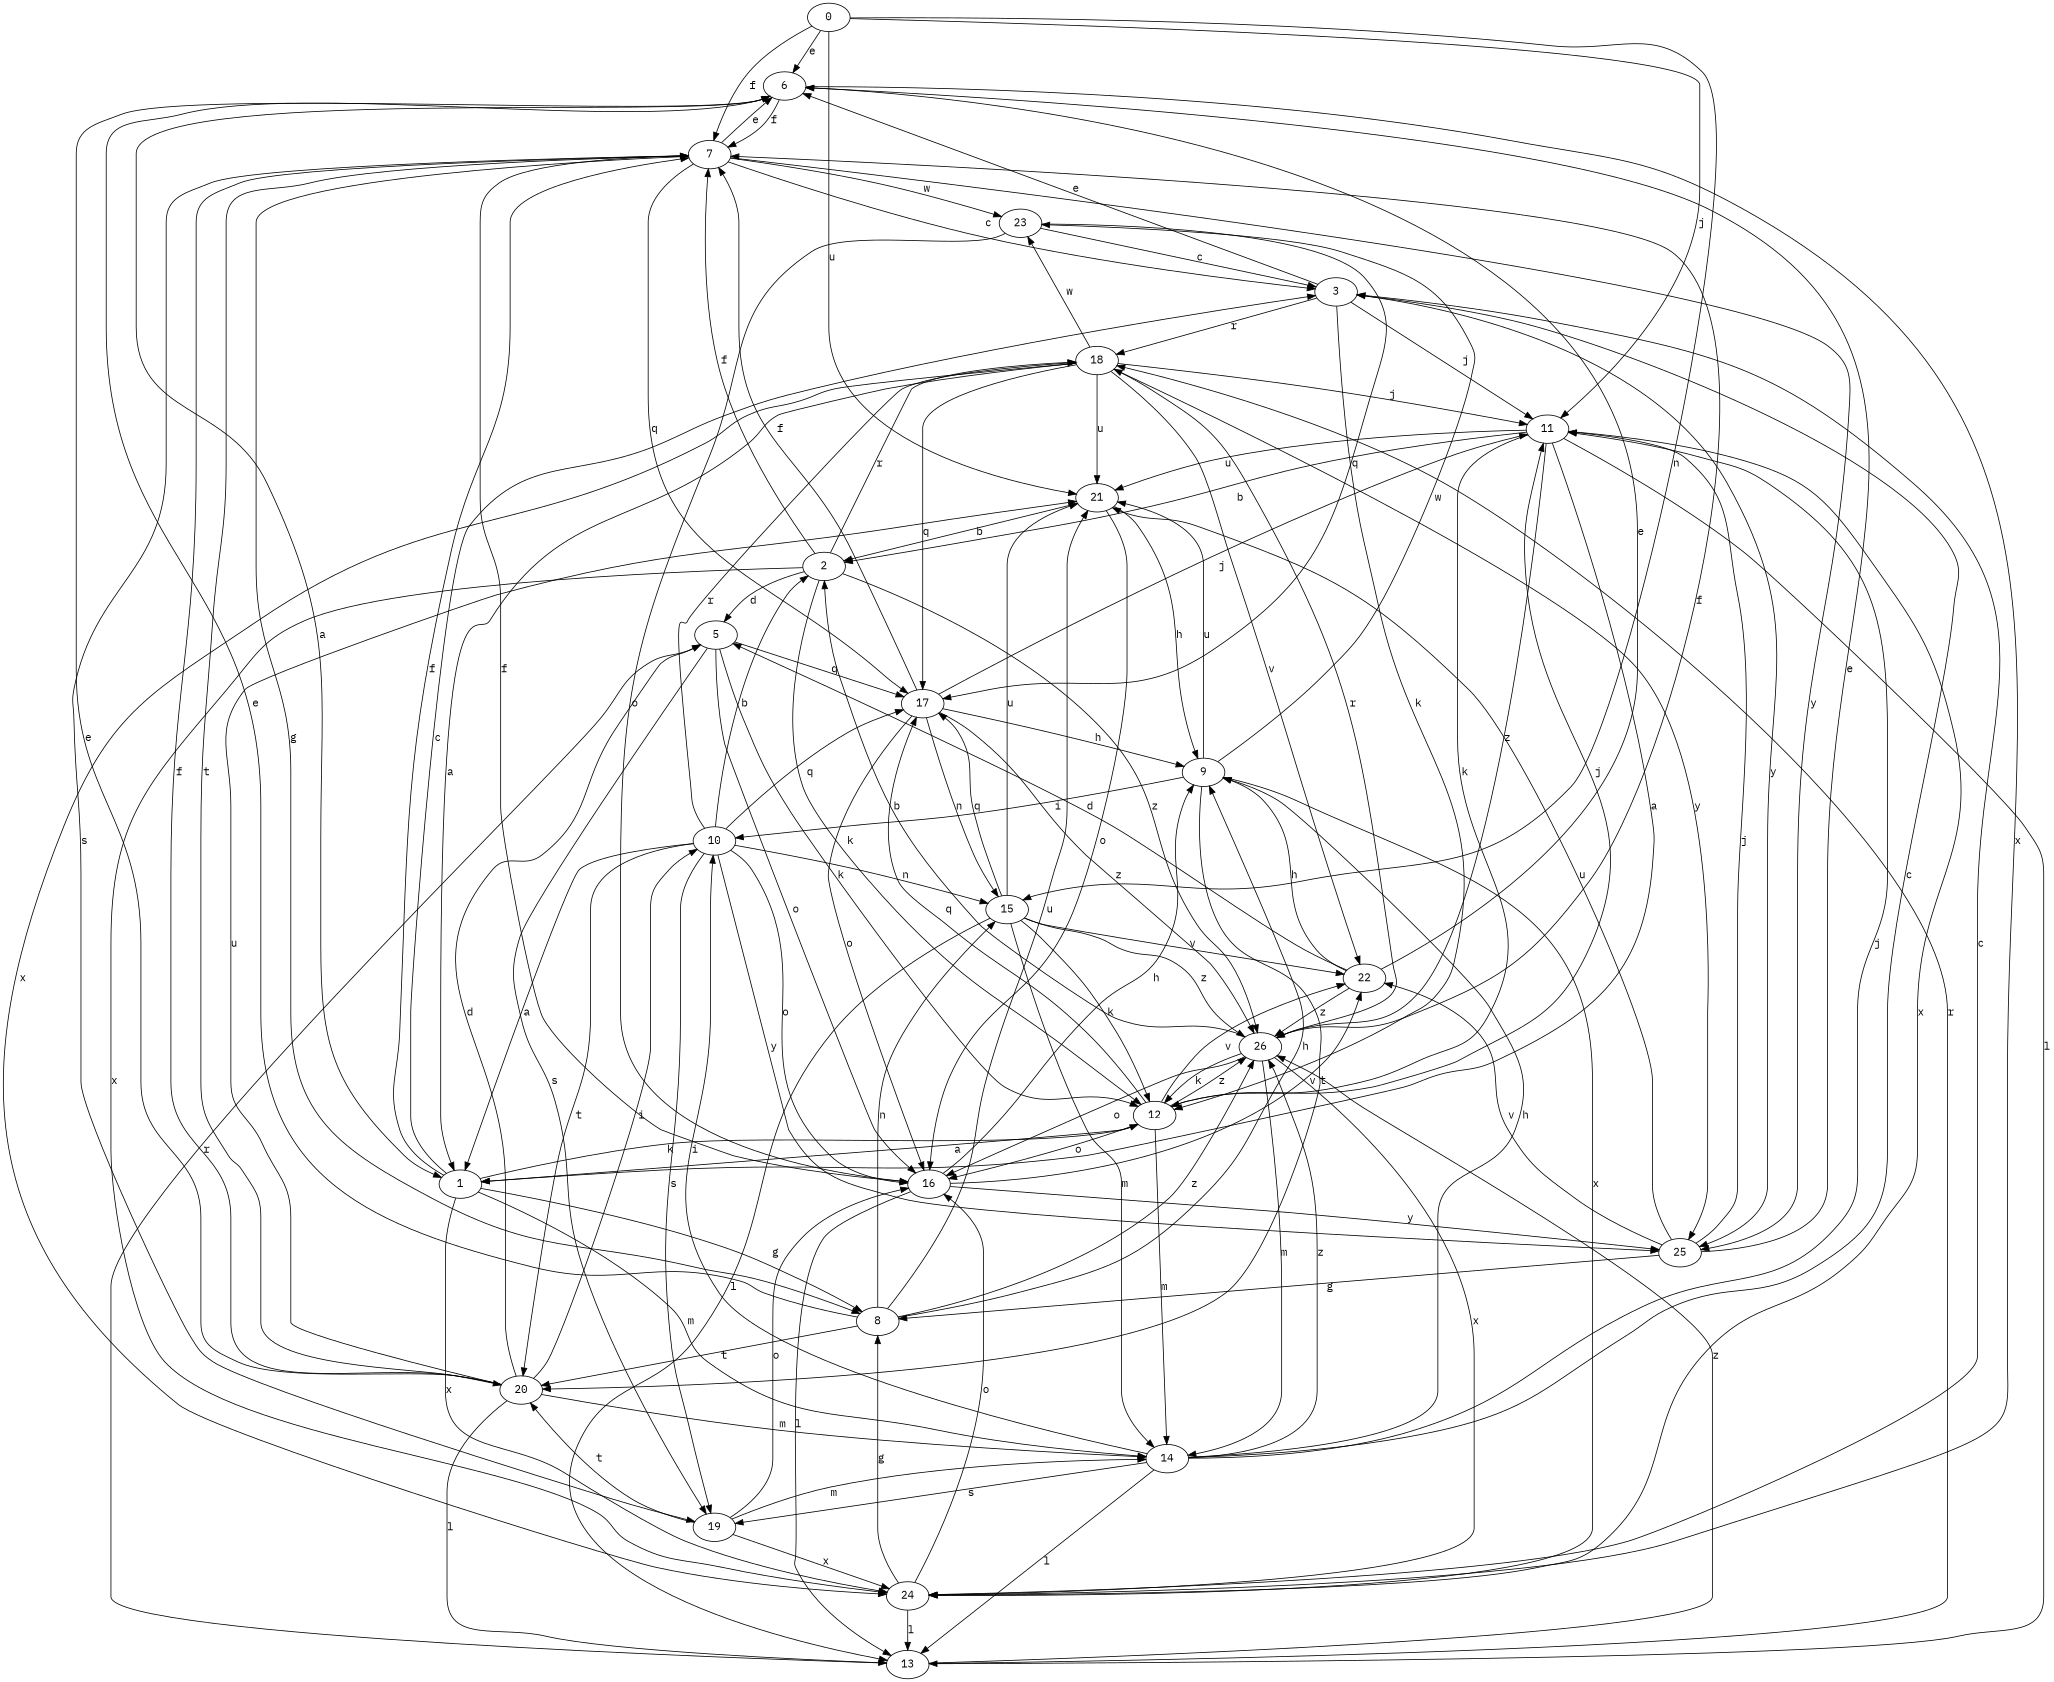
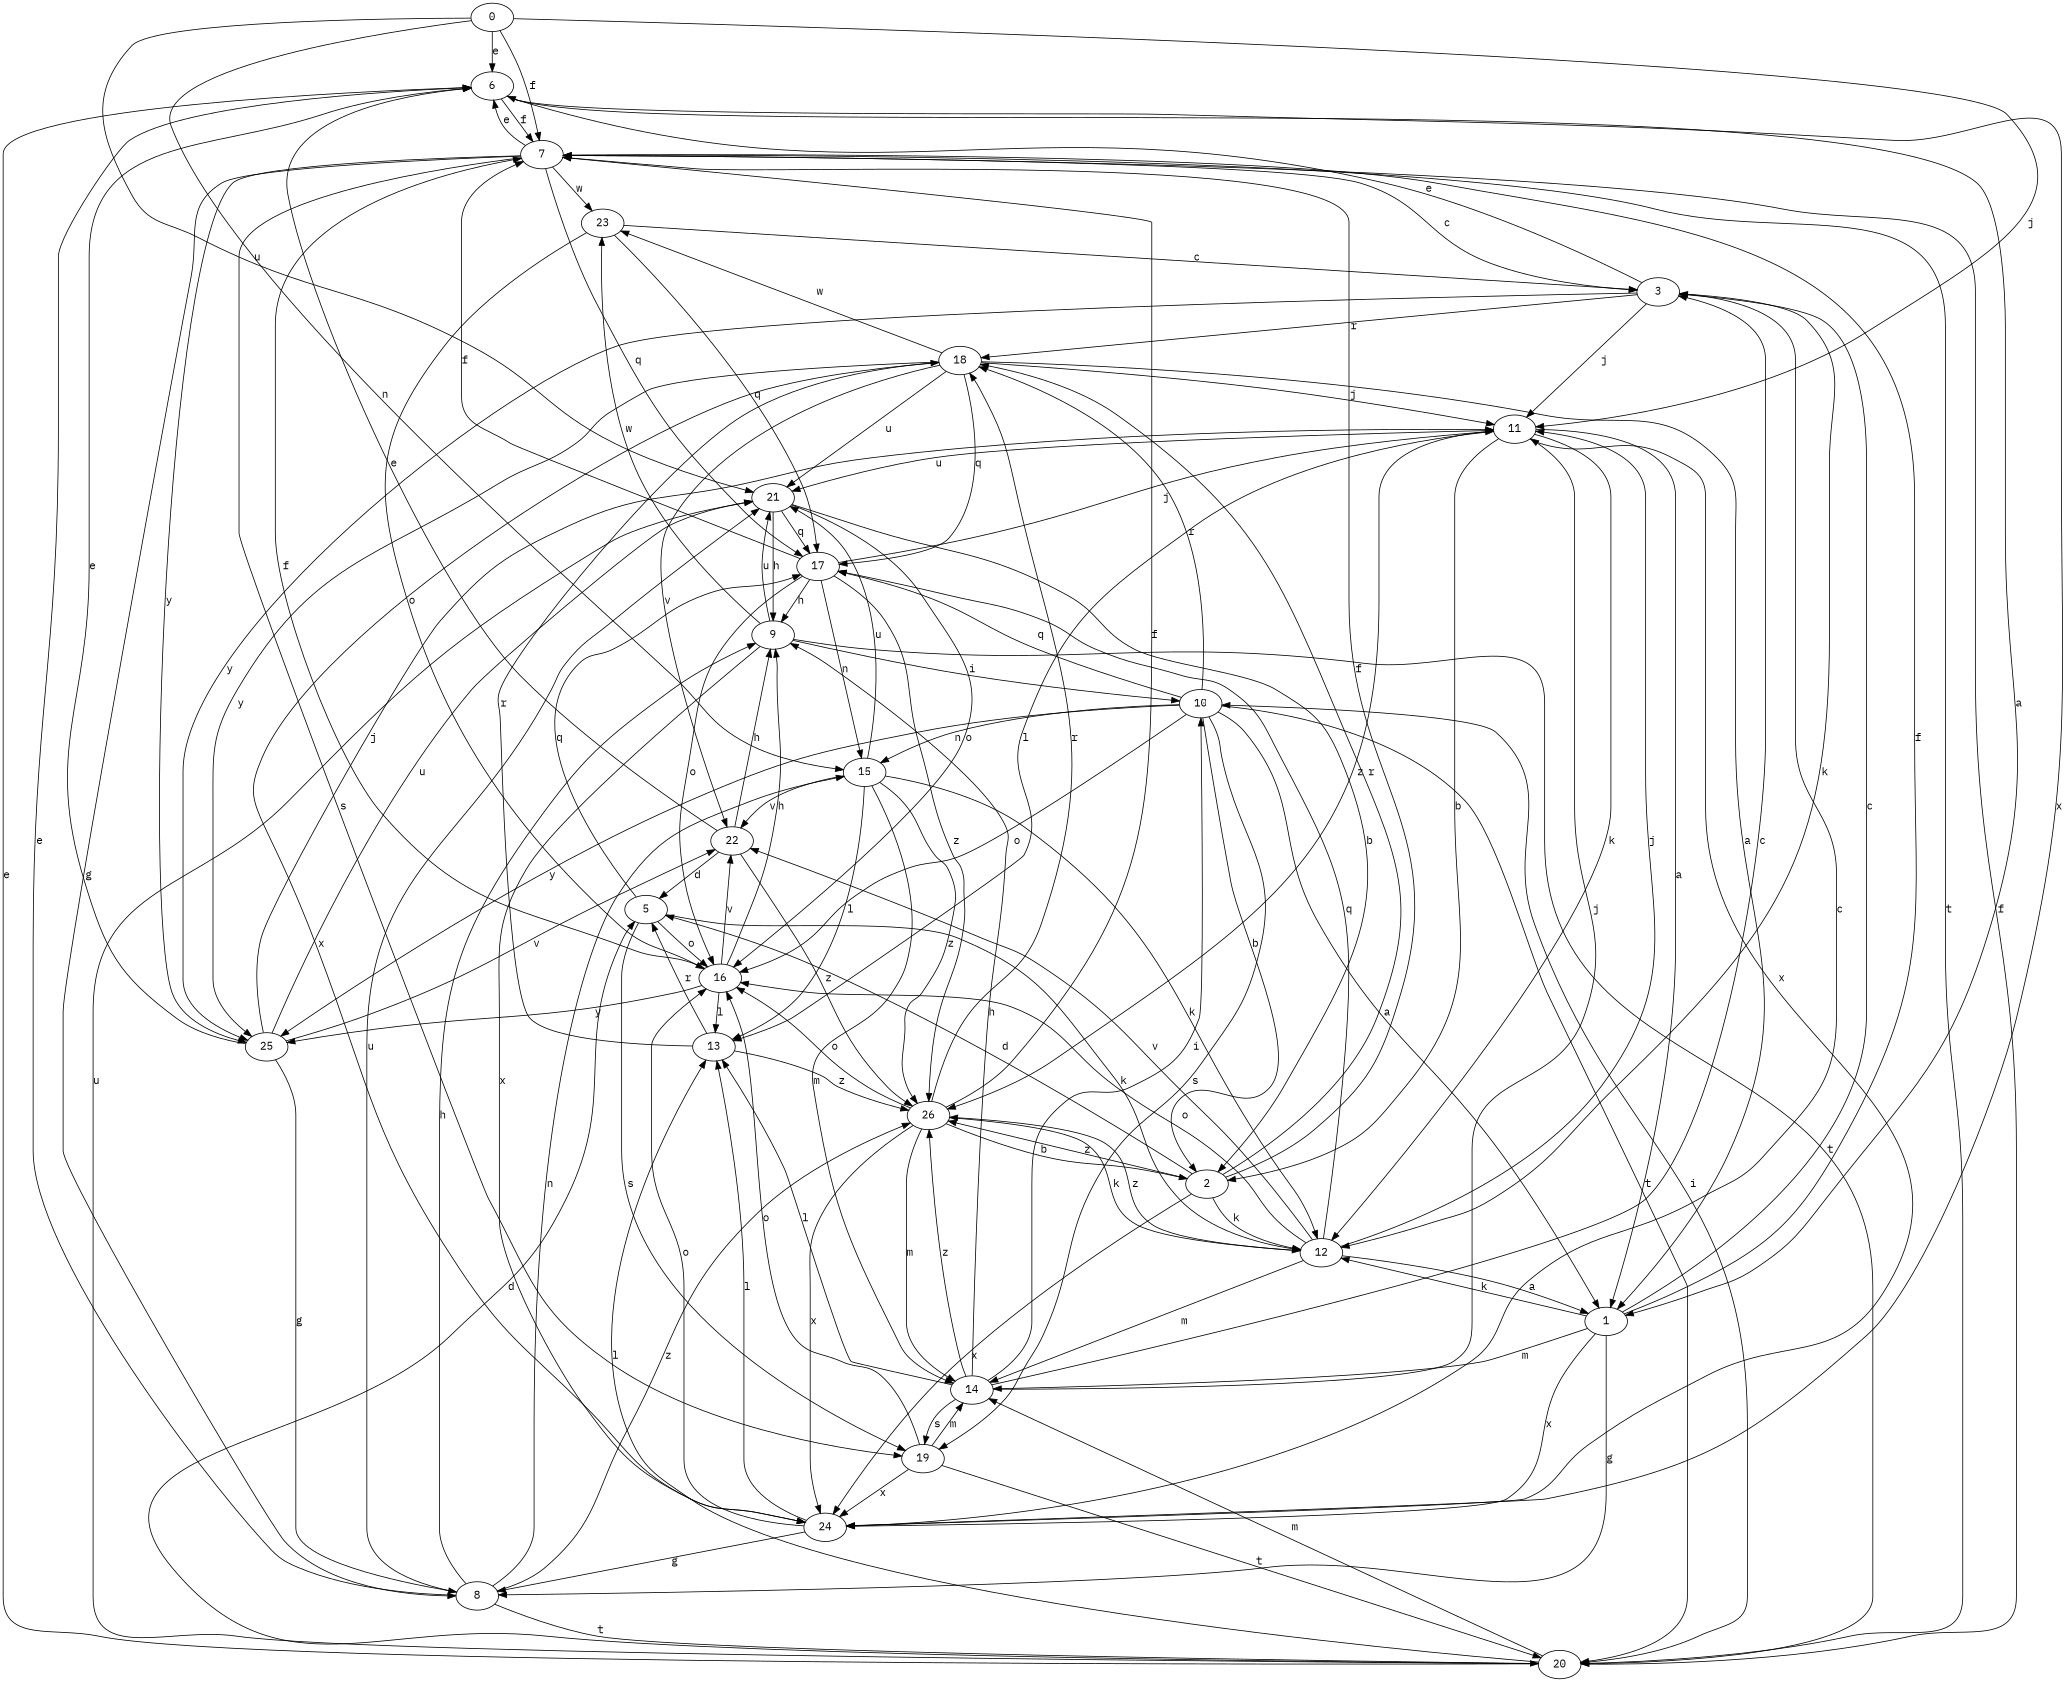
(973, 806) -> (793, 529)
